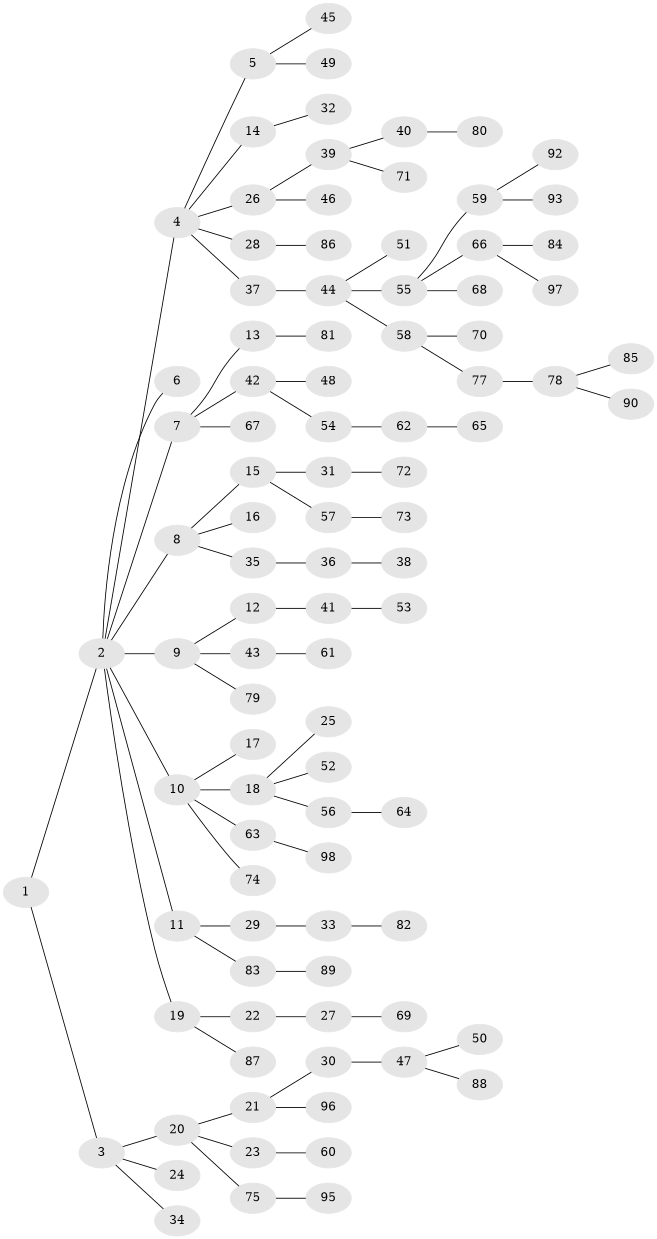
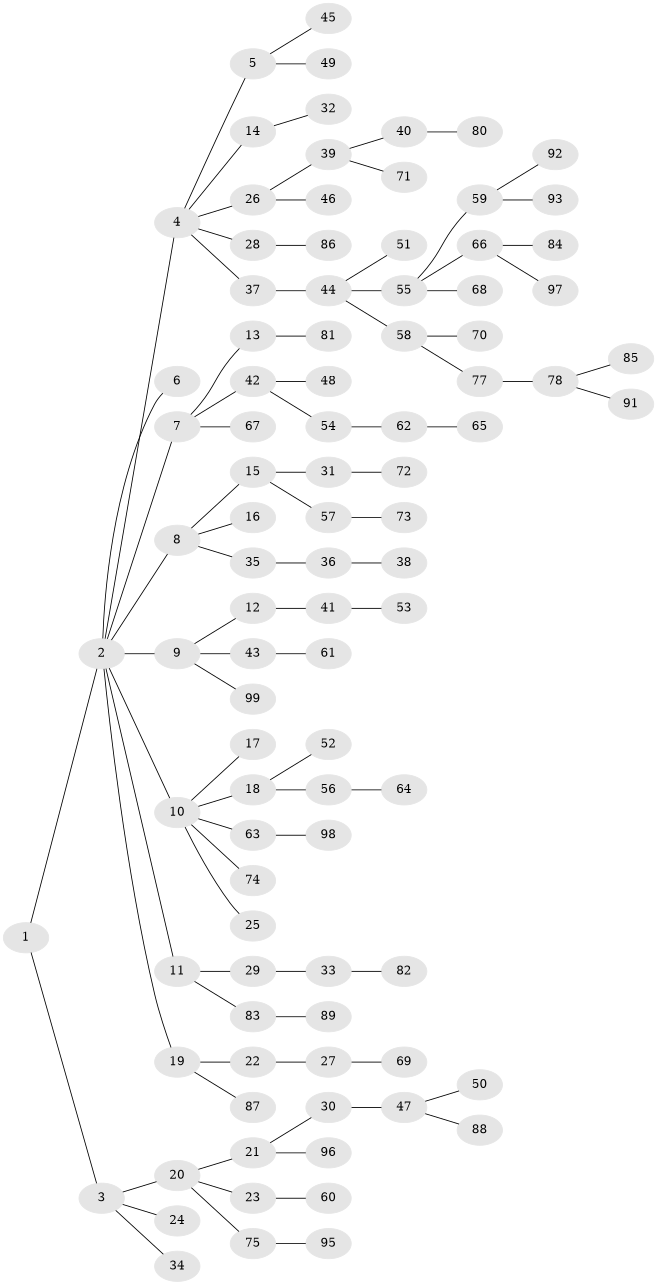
(631, 404) -> (631, 404)
(253, 699) -> (253, 699)
(291, 756) -> (210, 872)
